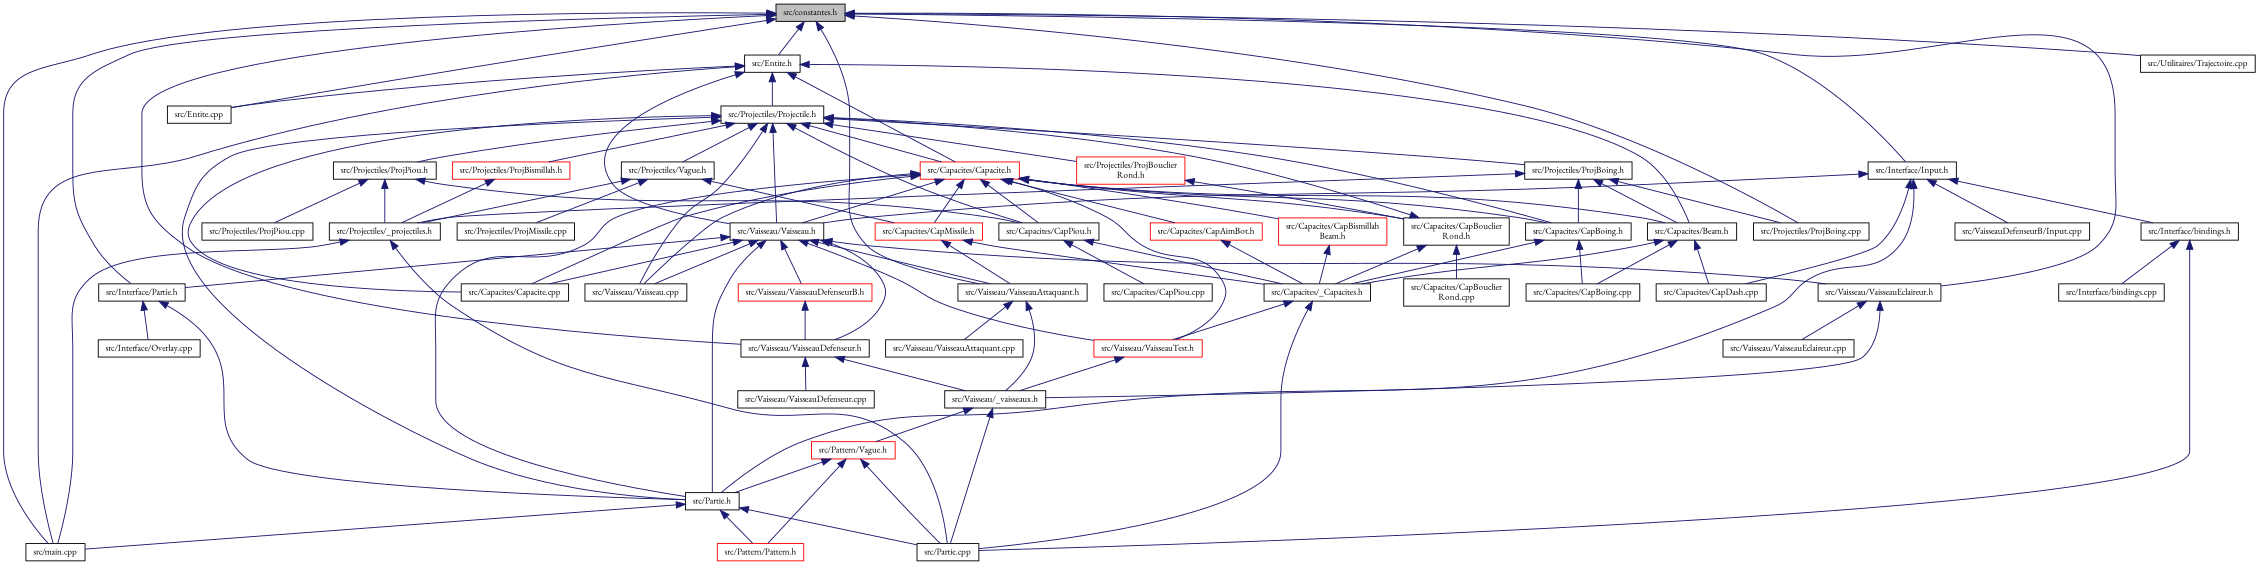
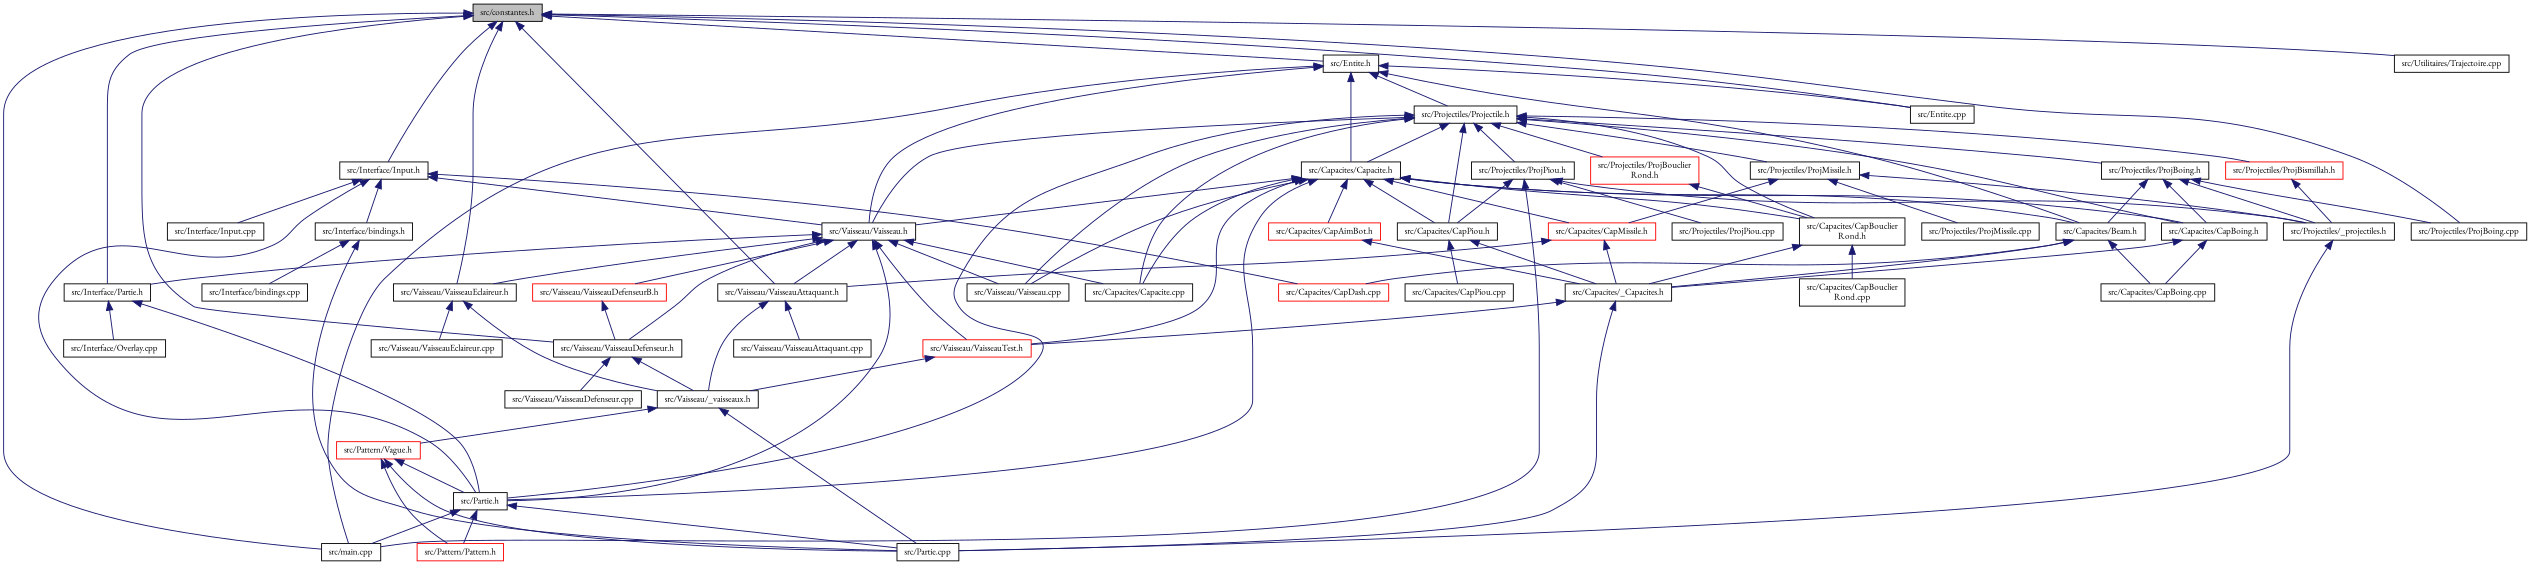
(1121, 145) -> (1649, 136)
(668, 171) -> (1805, 171)
(970, 171) -> (1351, 171)
(1333, 232) -> none
(2022, 232) -> (216, 232)
(84, 284) -> (1101, 536)
(1711, 292) -> (1334, 292)
